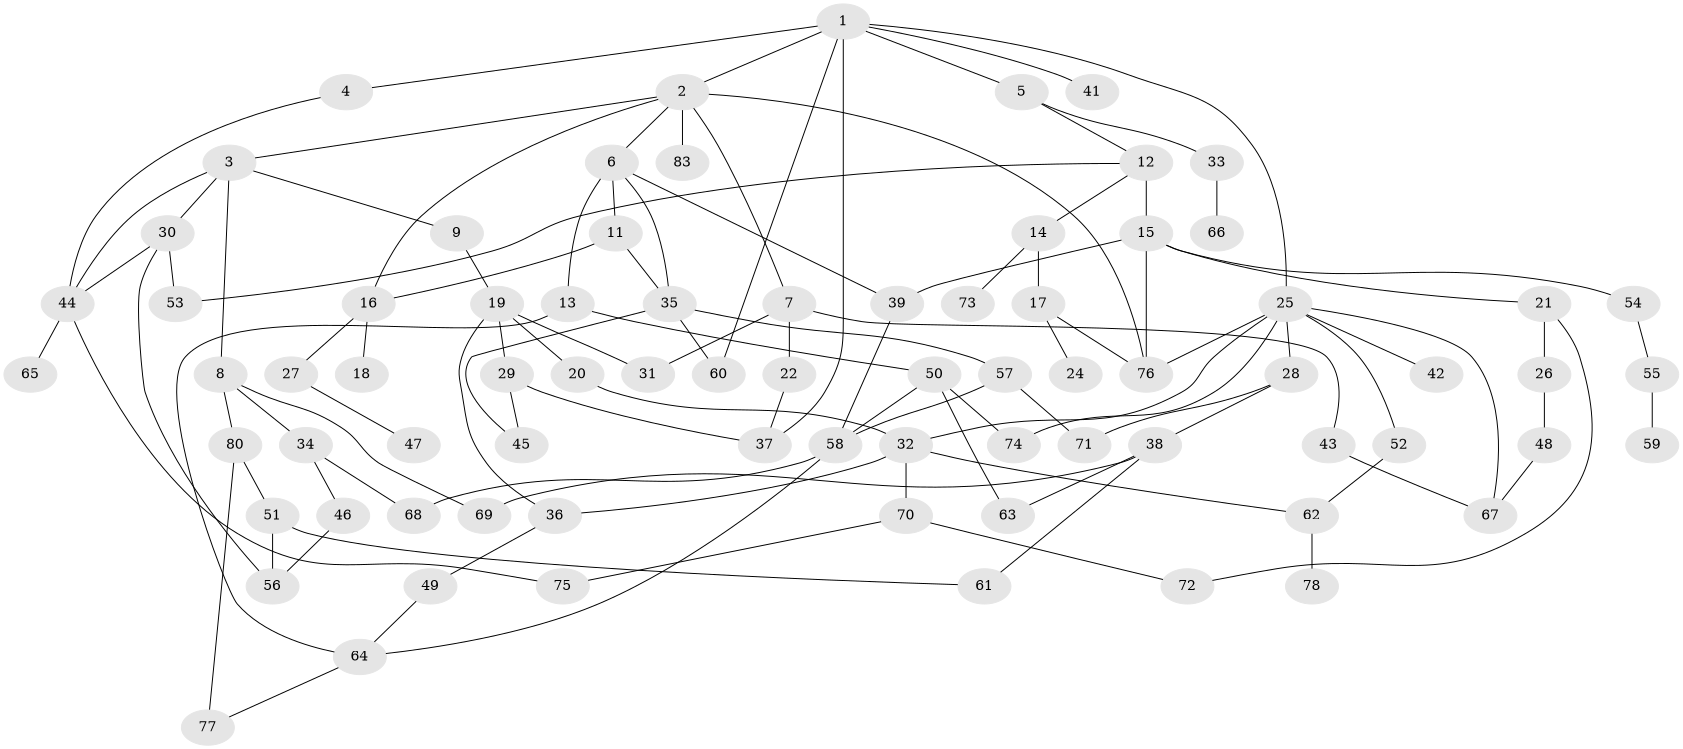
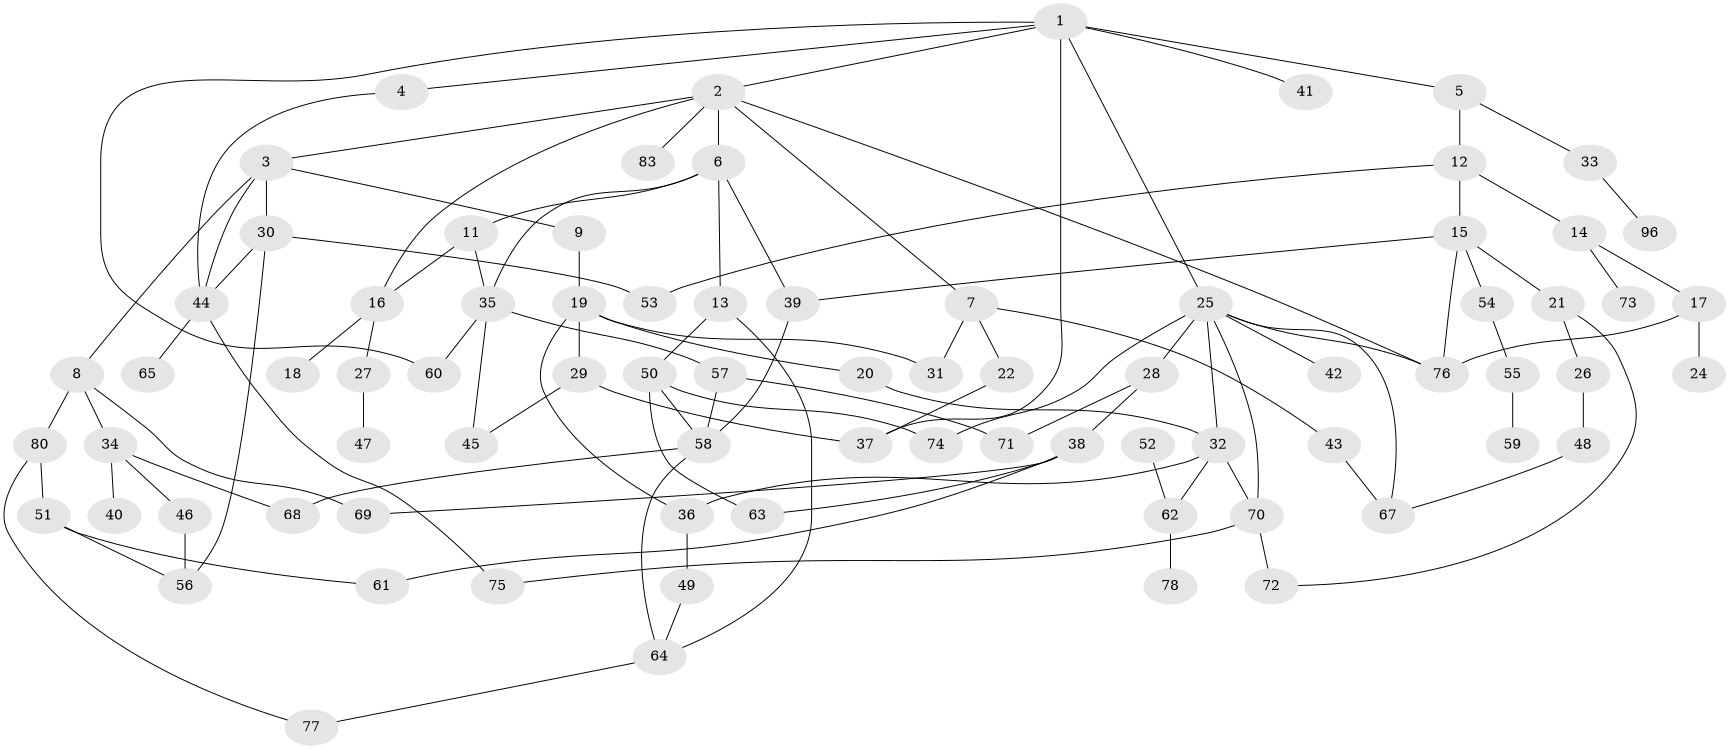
(1217, 233) -> (1650, 233)
(1363, 362) -> (1249, 407)
none -> (114, 516)
